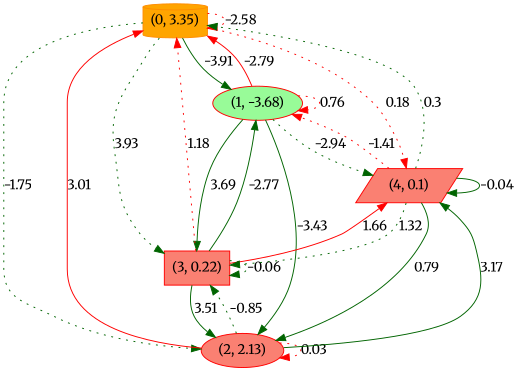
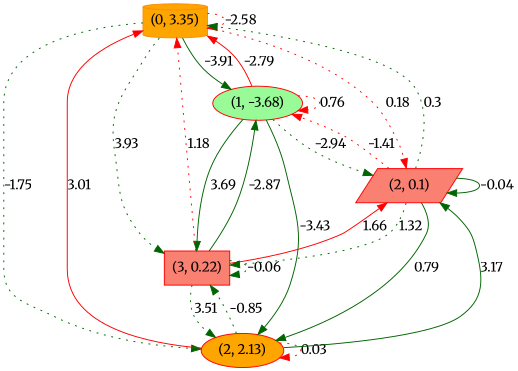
(264, 186) -> (265, 186)
(409, 186) -> (409, 186)
(192, 311) -> (192, 311)
(242, 350) -> (242, 350)
